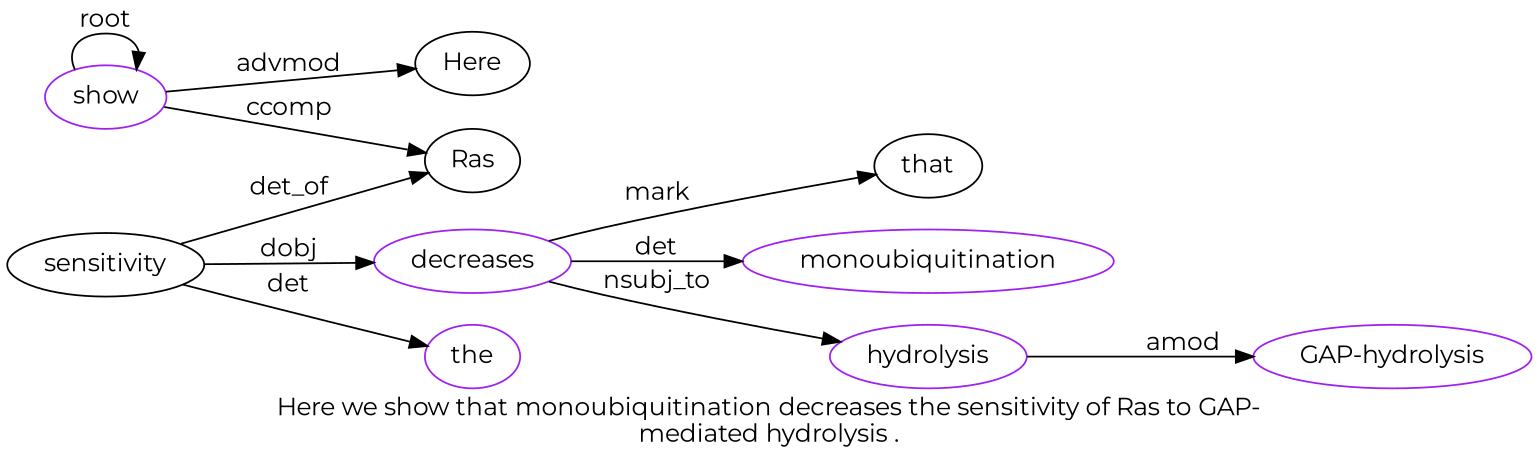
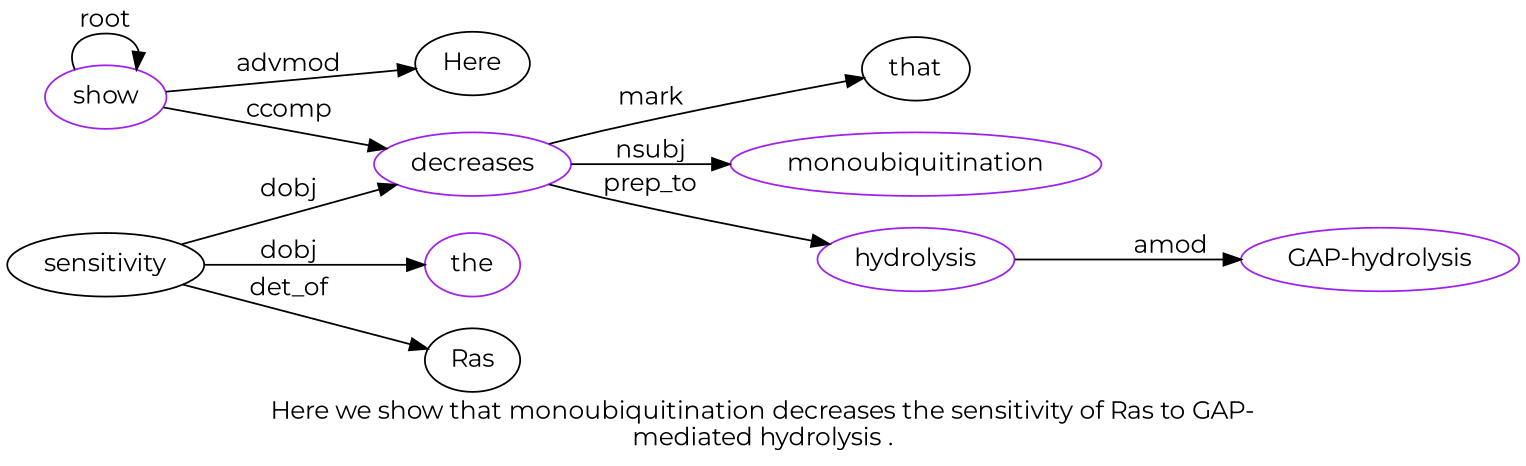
(286, 128) -> (266, 126)
(657, 248) -> (651, 151)
(657, 282) -> (651, 184)
(289, 285) -> (289, 252)
